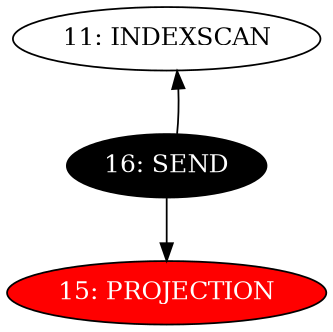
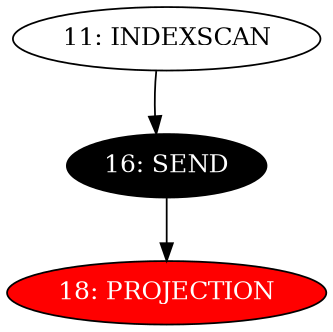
(178, 111) -> (155, 94)
(167, 293) -> (167, 293)
